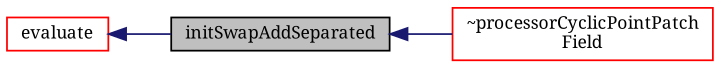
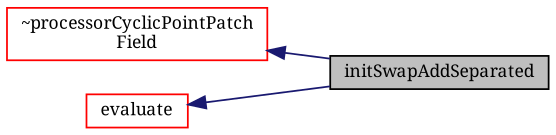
(430, 34) -> (308, 56)
